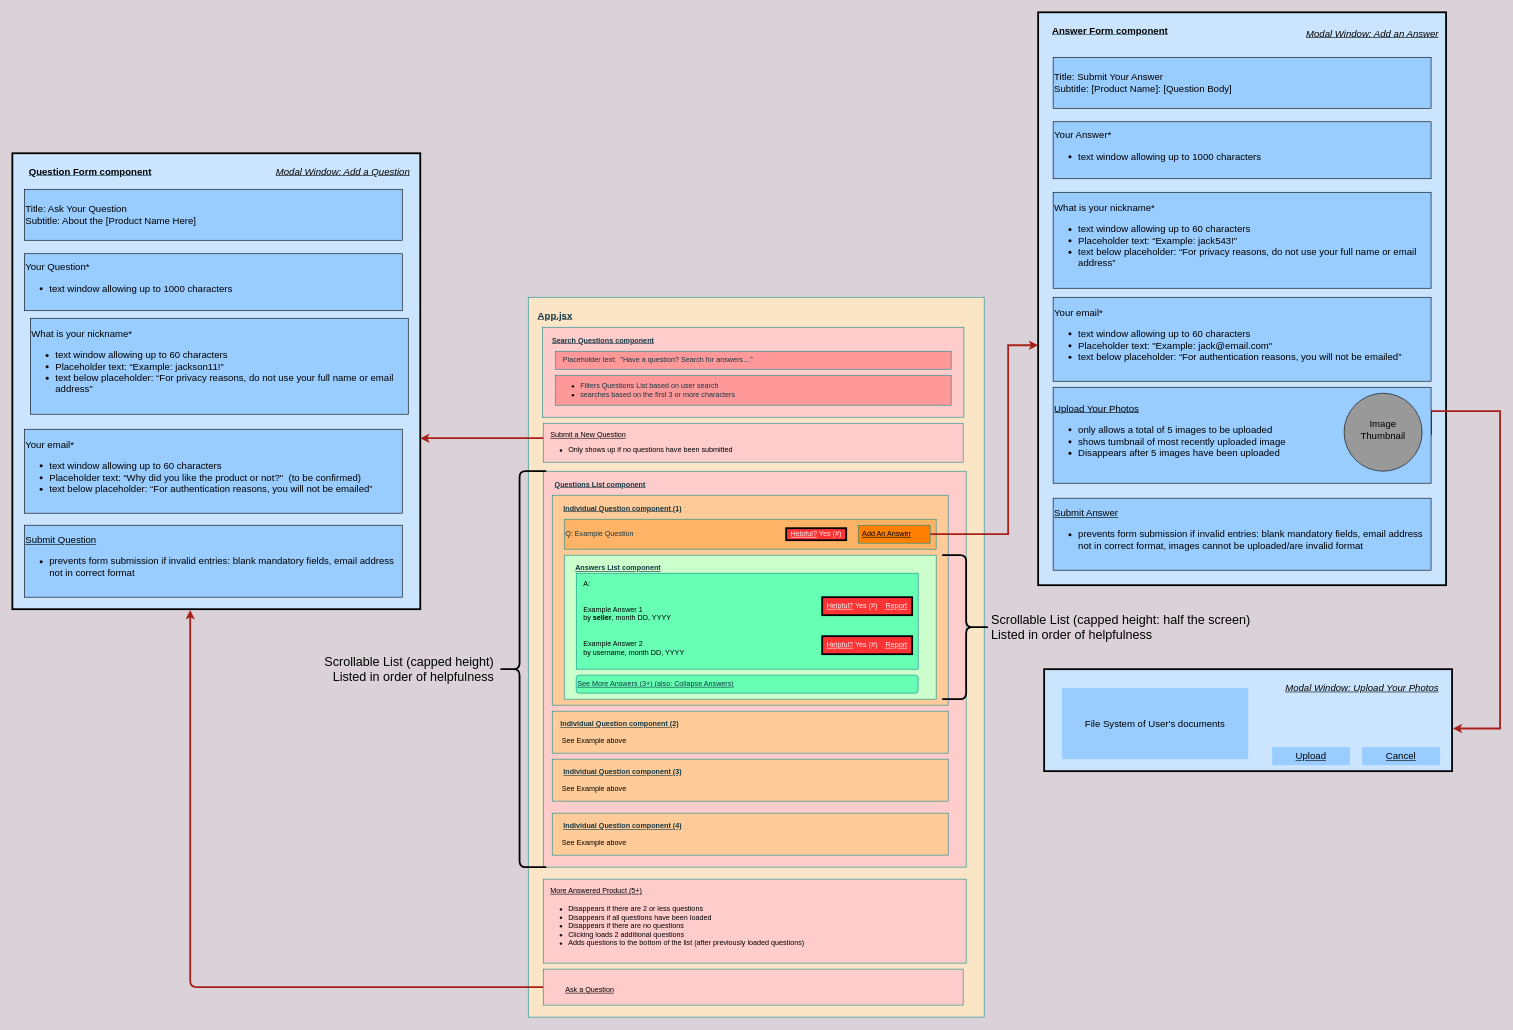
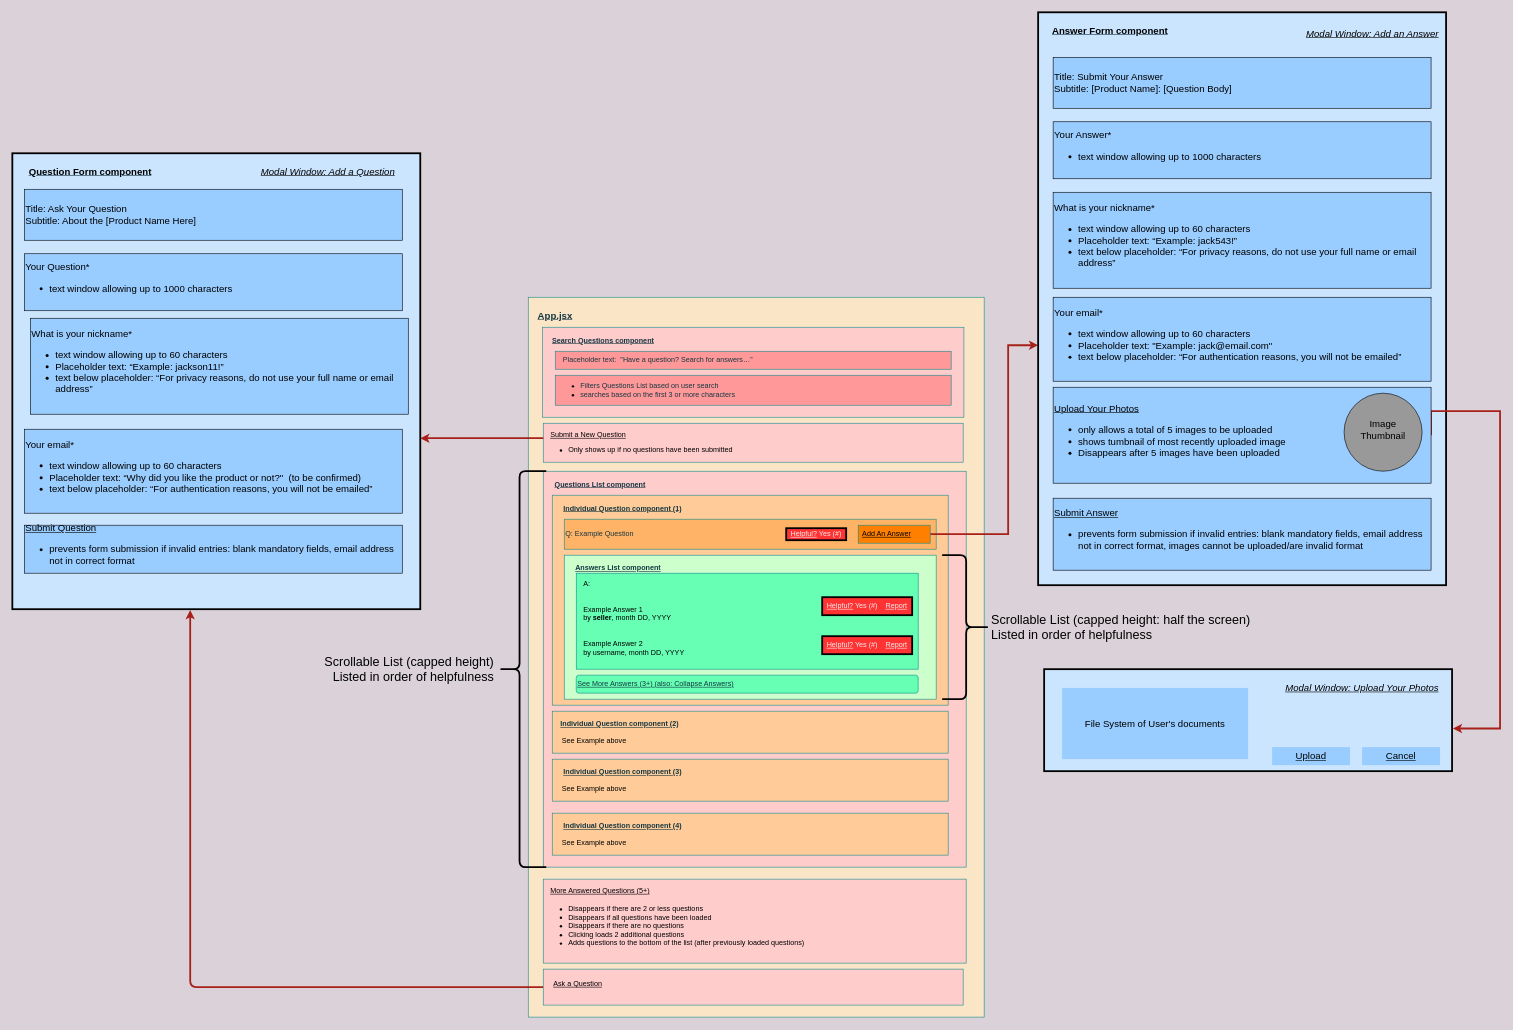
(324, 171) -> (309, 171)
(213, 561) -> (213, 549)
(600, 891) -> (603, 891)
(626, 990) -> (614, 984)
